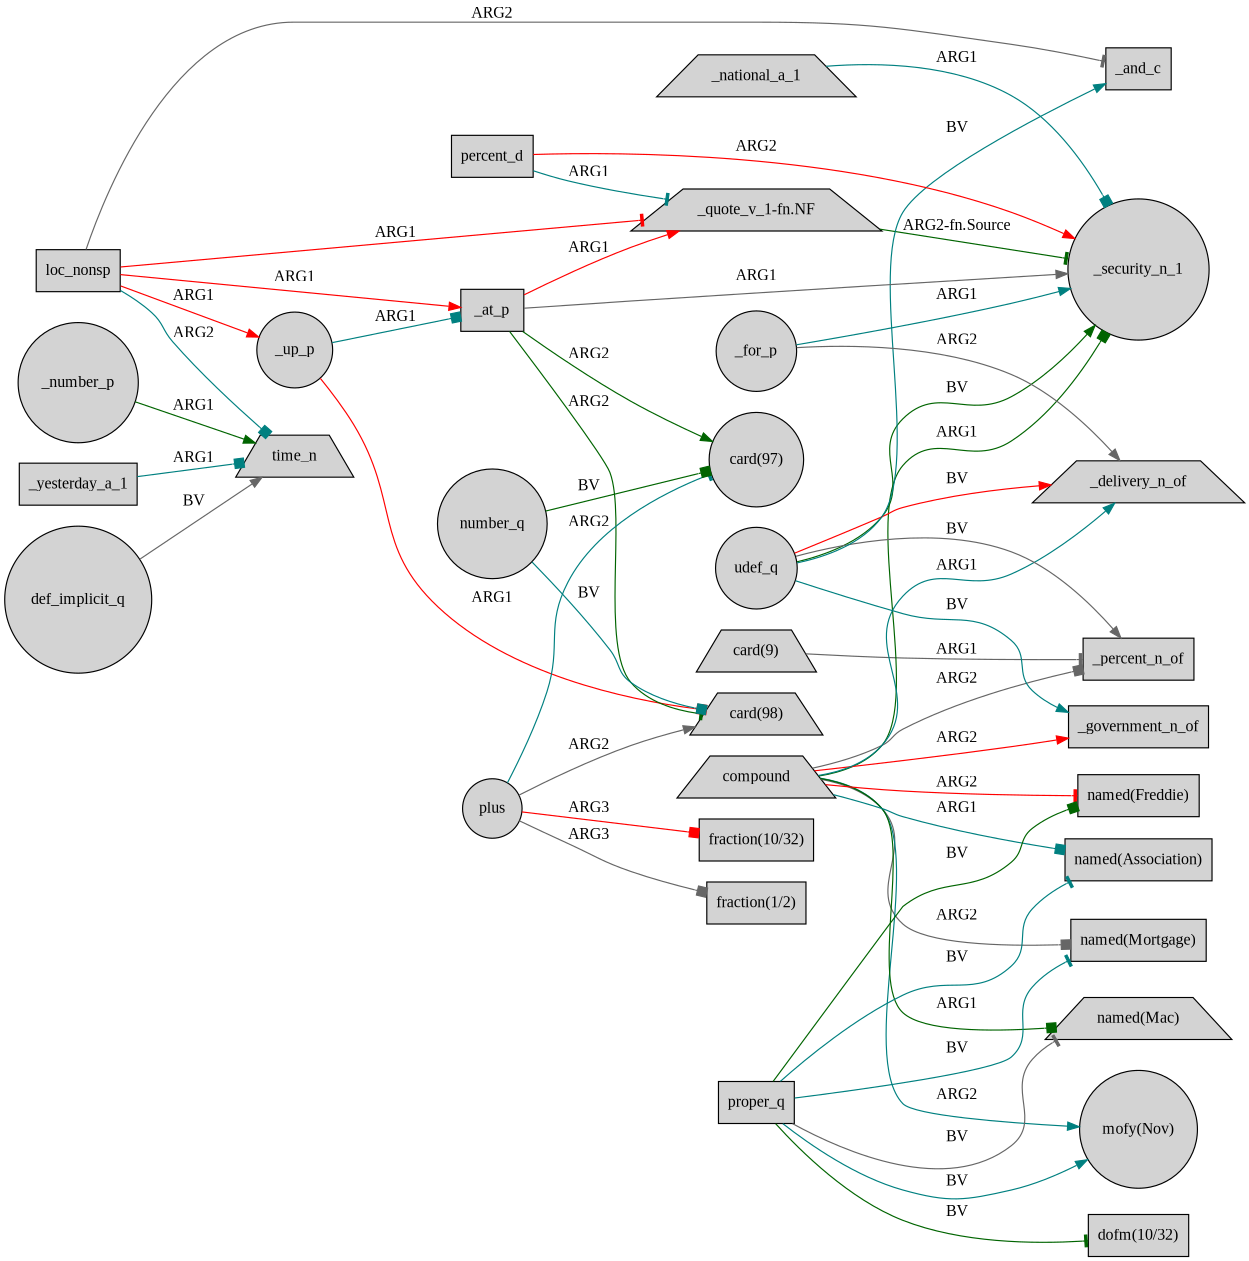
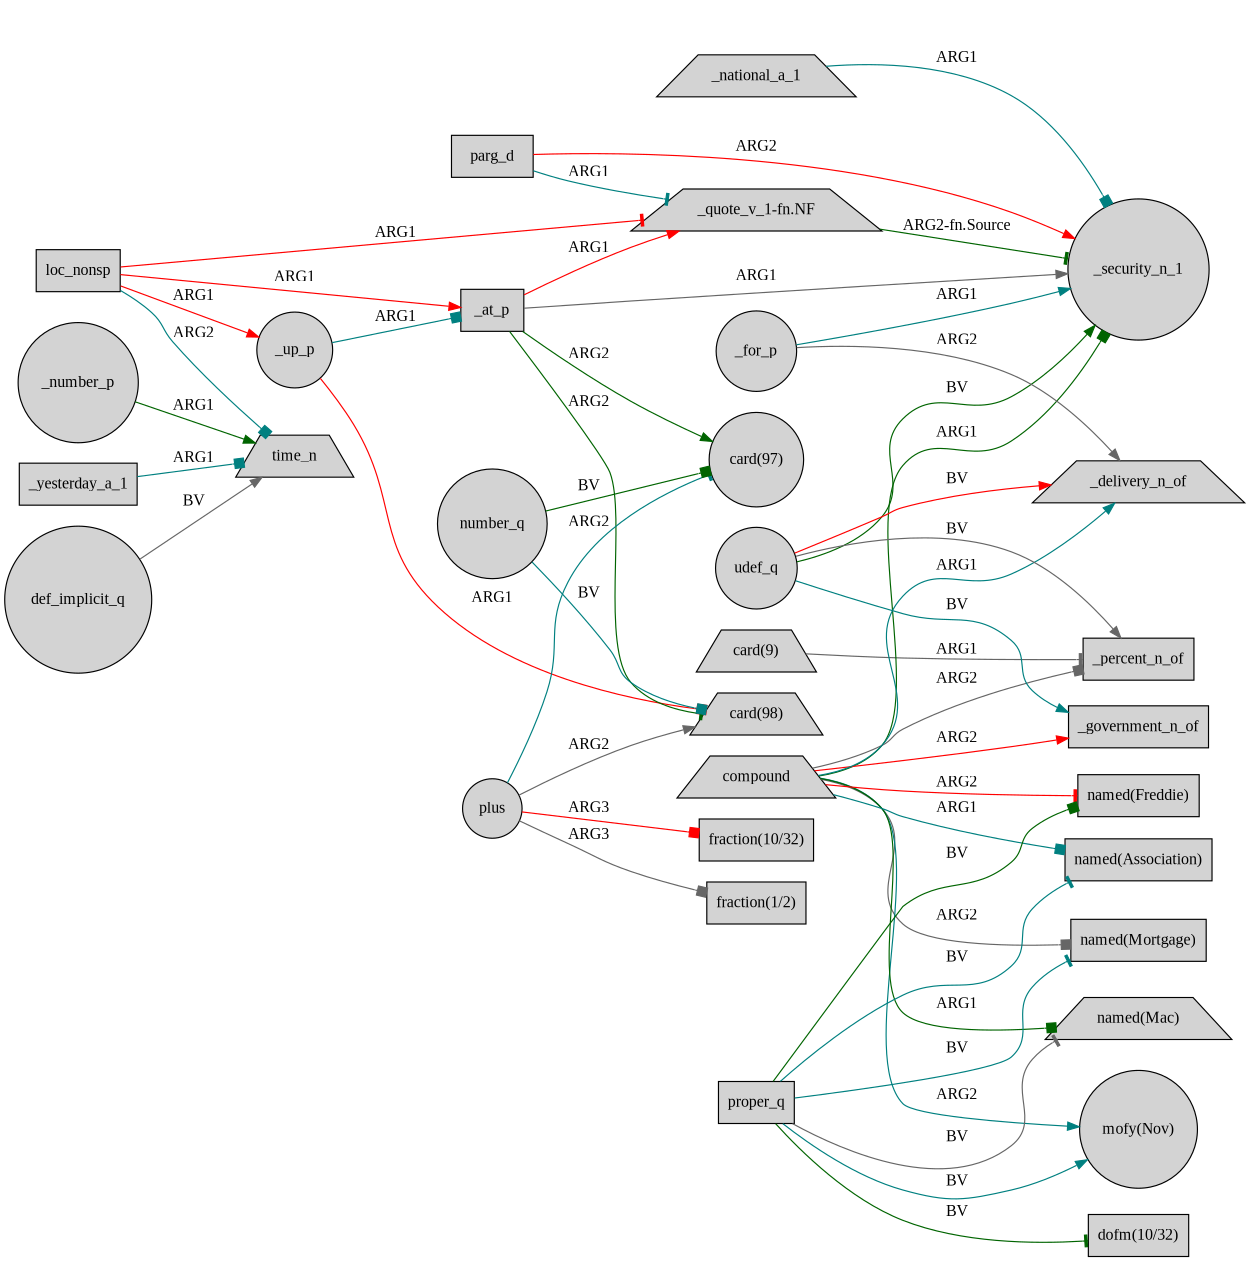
(1139, 69) -> none
(492, 156) -> (492, 156)
